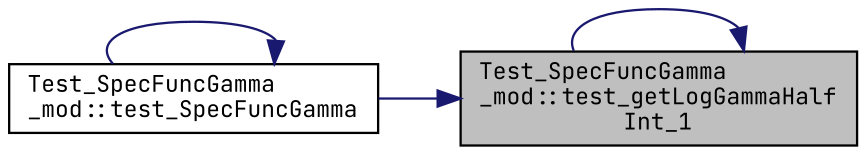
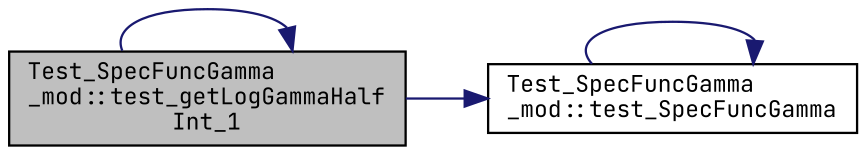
(408, 99) -> (435, 99)
